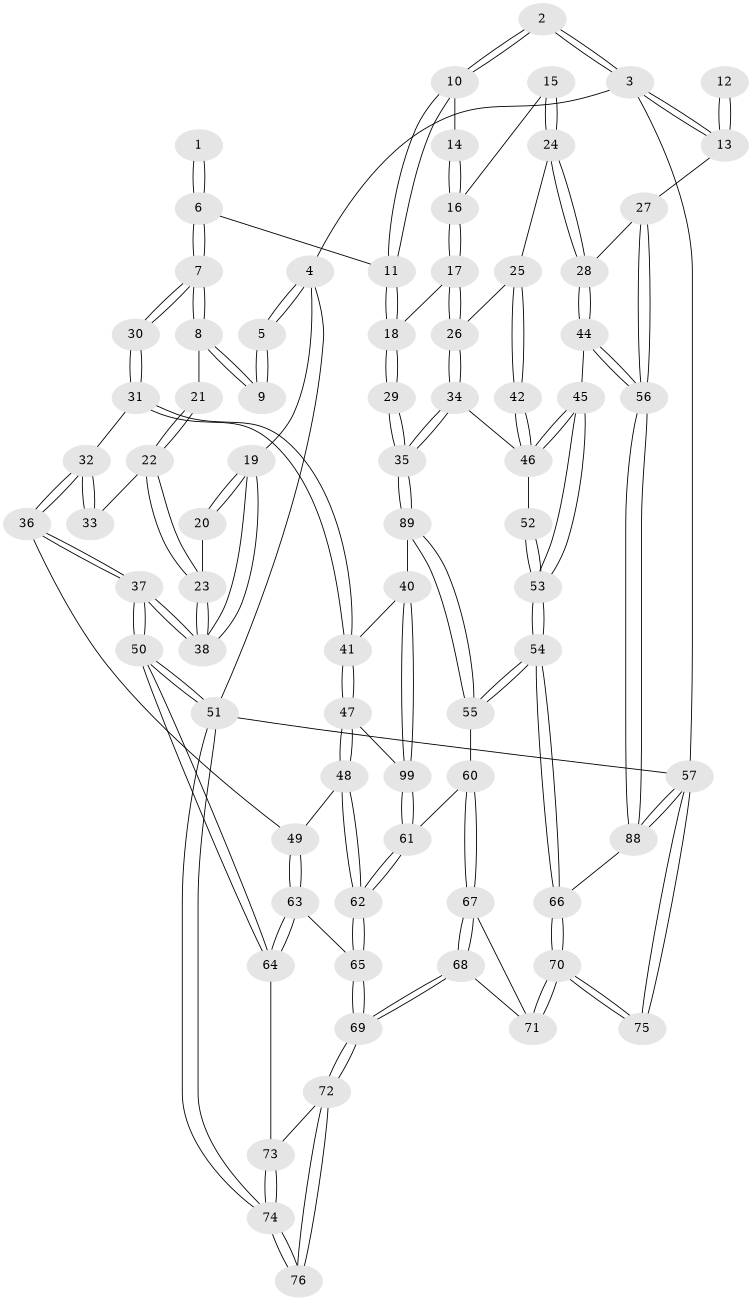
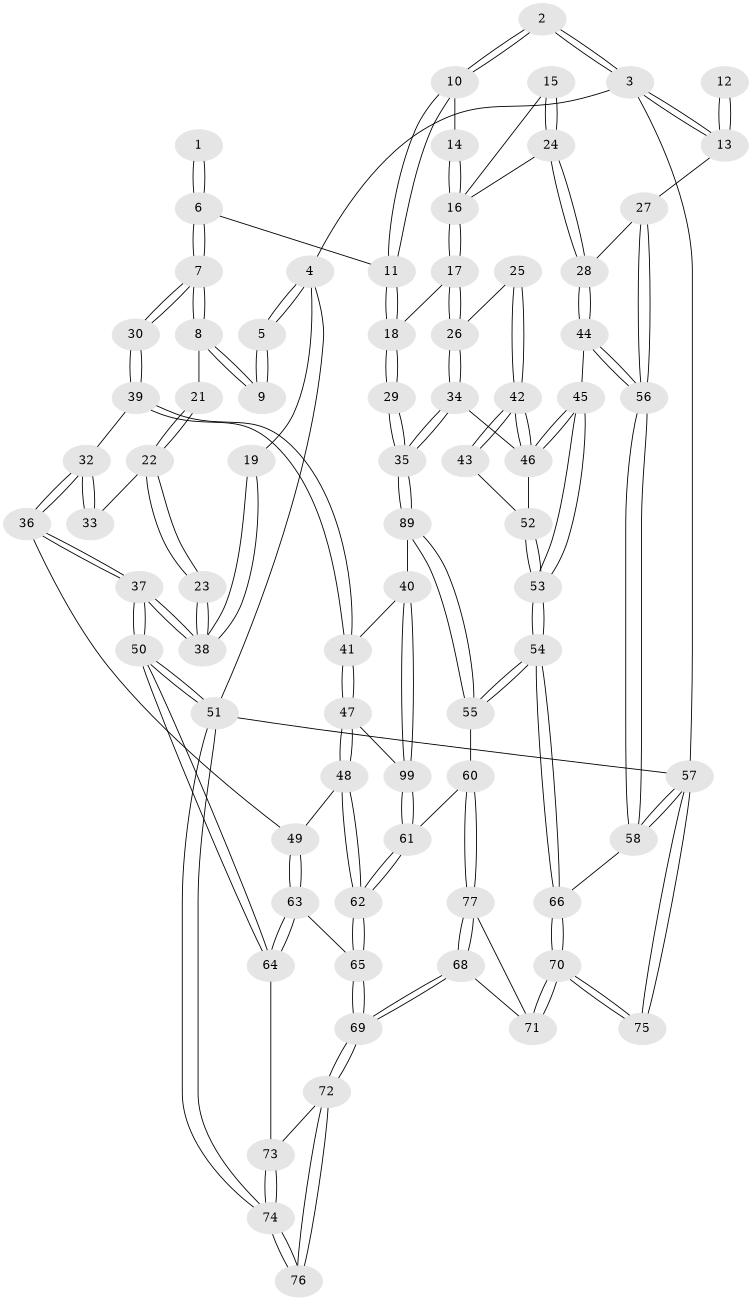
(535, 209) -> (503, 177)
(136, 398) -> (136, 398)
none -> (465, 461)
(202, 524) -> none
(634, 840) -> (634, 840)
(471, 903) -> (471, 903)
